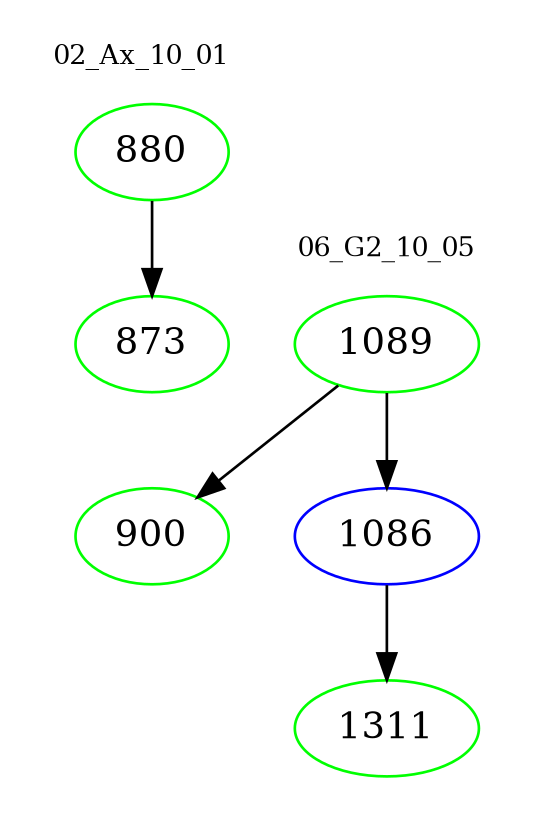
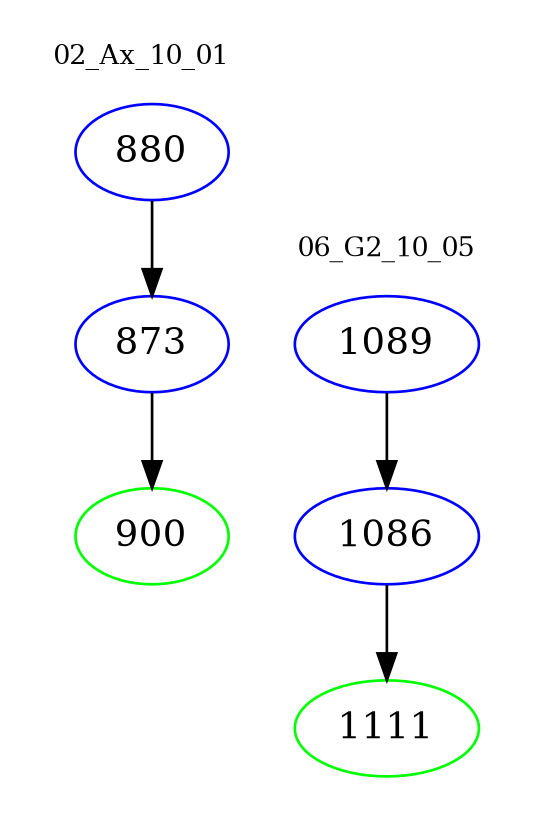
(152, 152) -> (152, 152)
(152, 344) -> (152, 344)
(387, 344) -> (387, 344)
(290, 424) -> (152, 427)
(387, 728) -> (387, 728)
